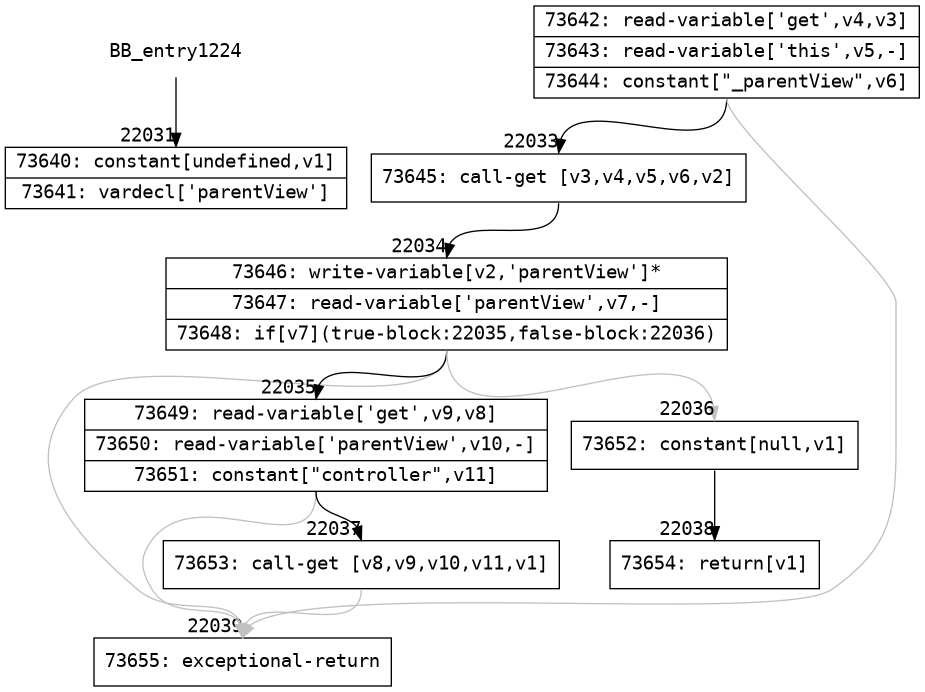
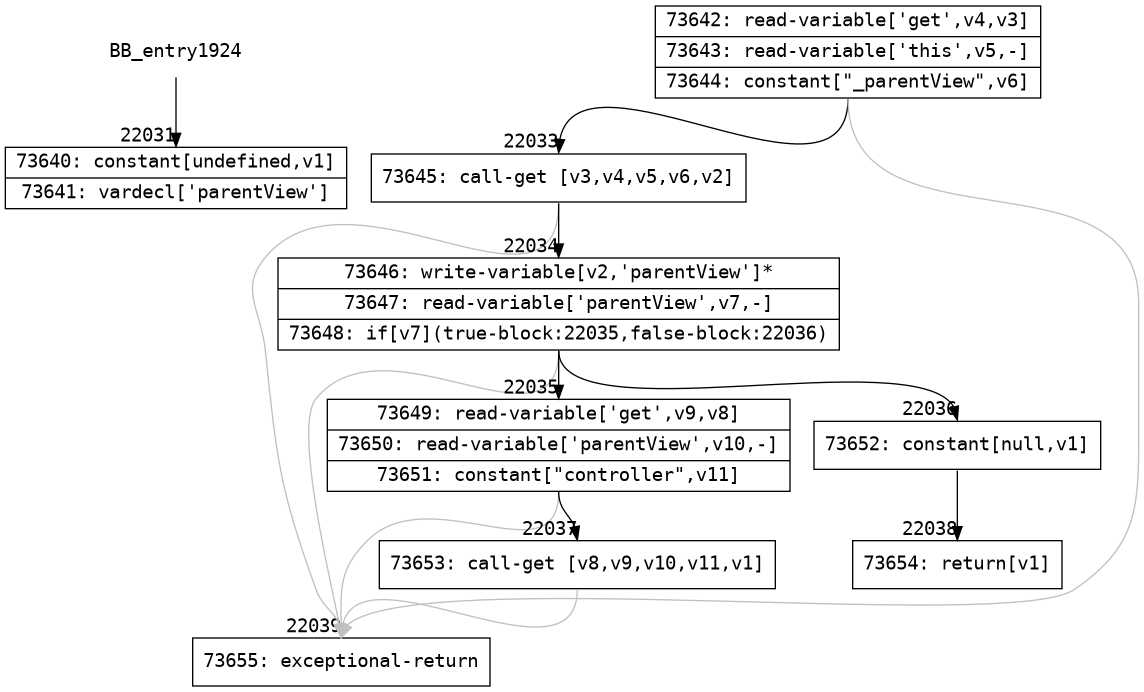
(176, 52) -> (176, 52)
none -> (254, 278)
(574, 387) -> (752, 386)
